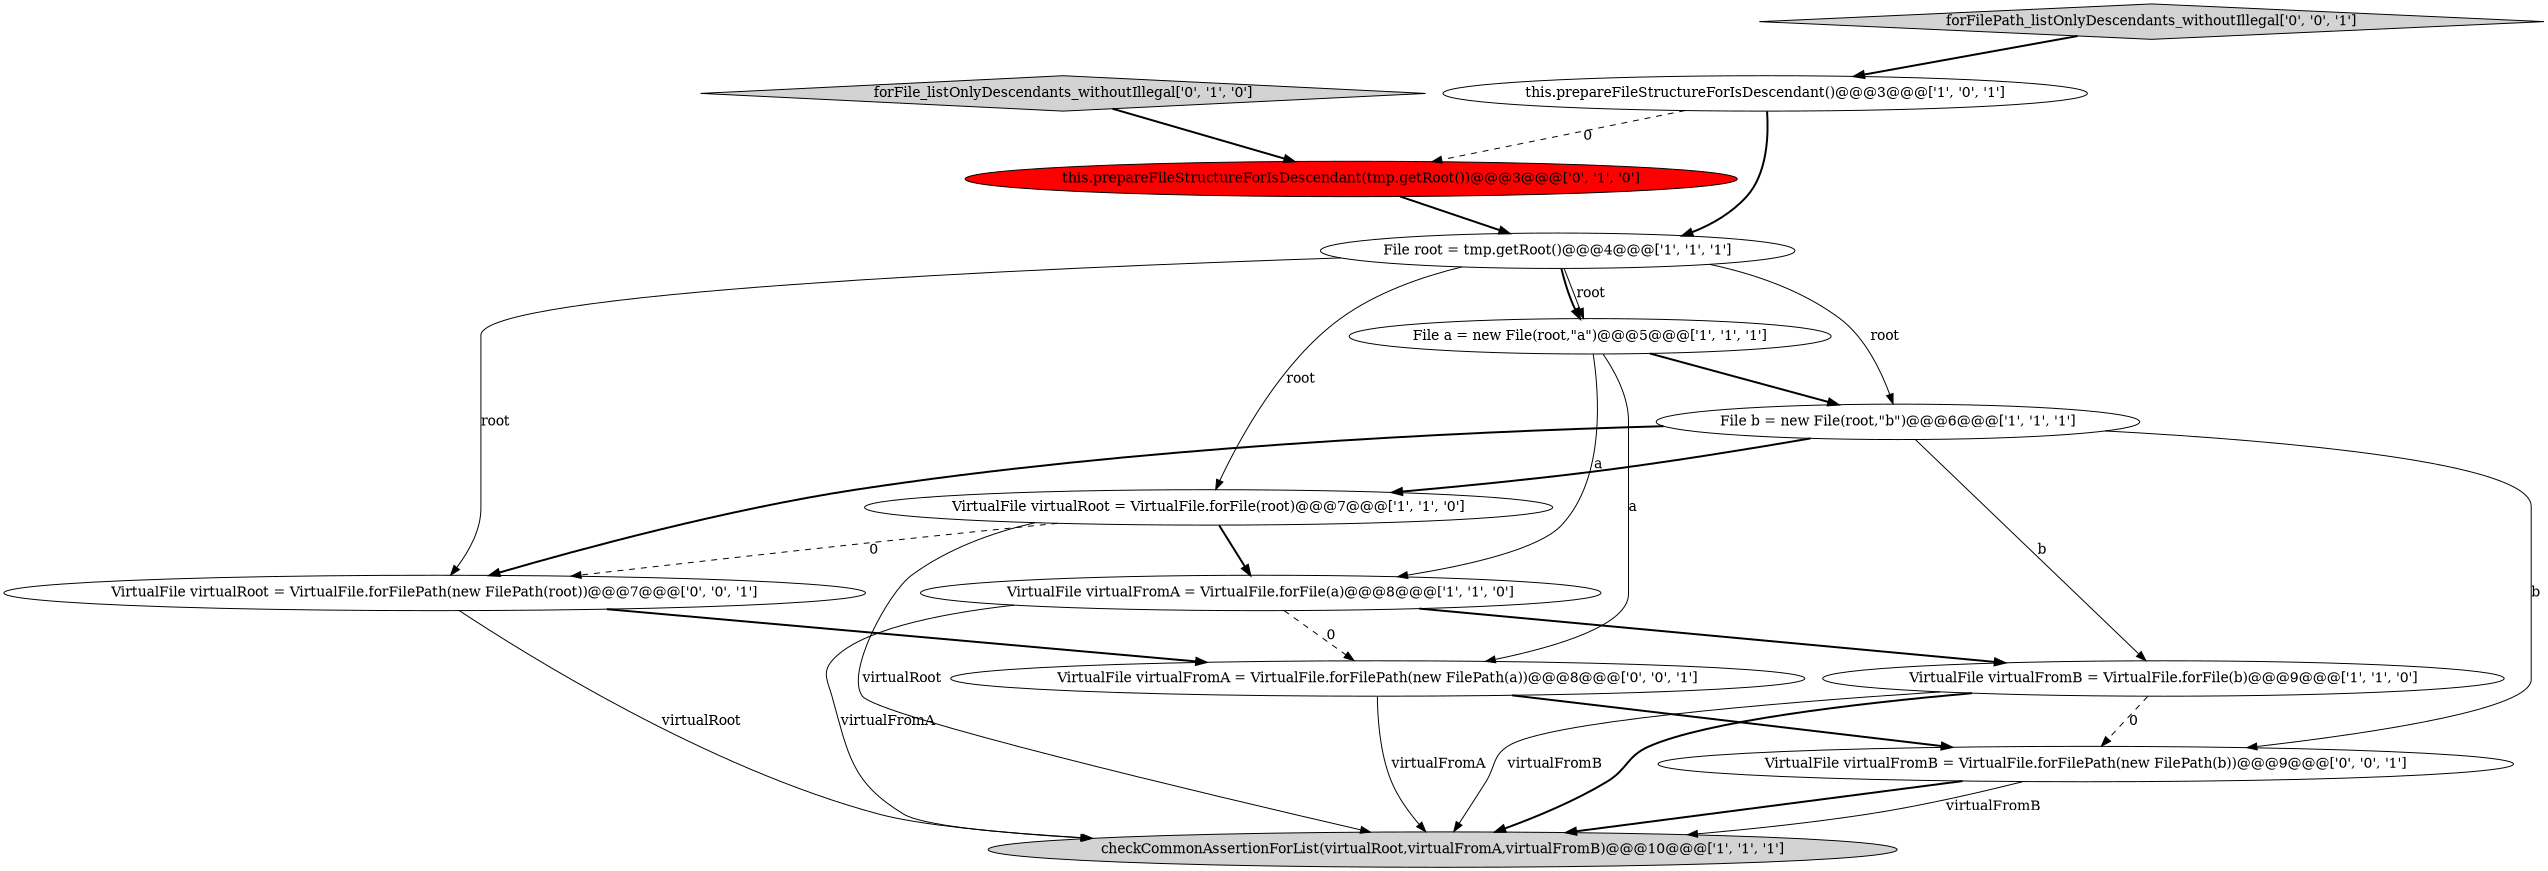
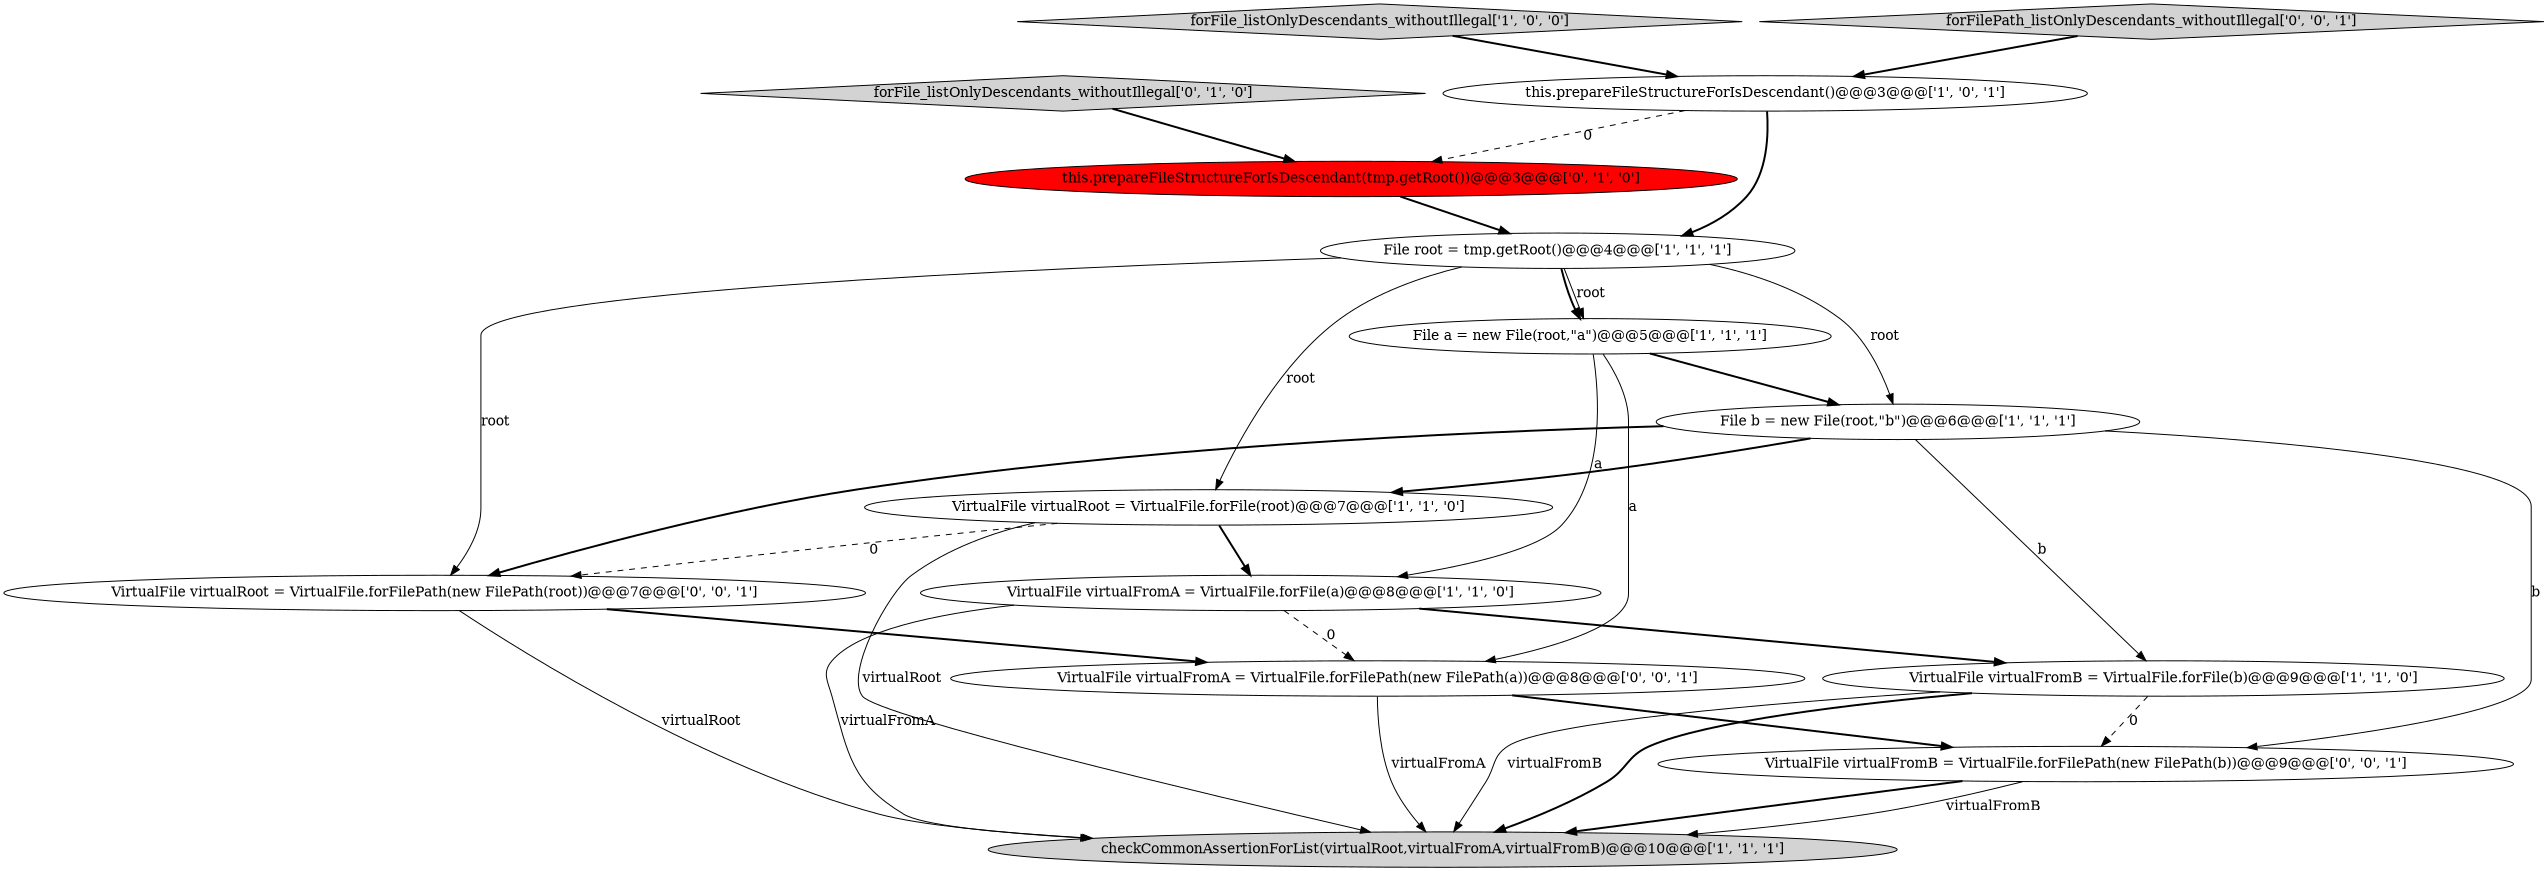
none -> (1380, 22)
